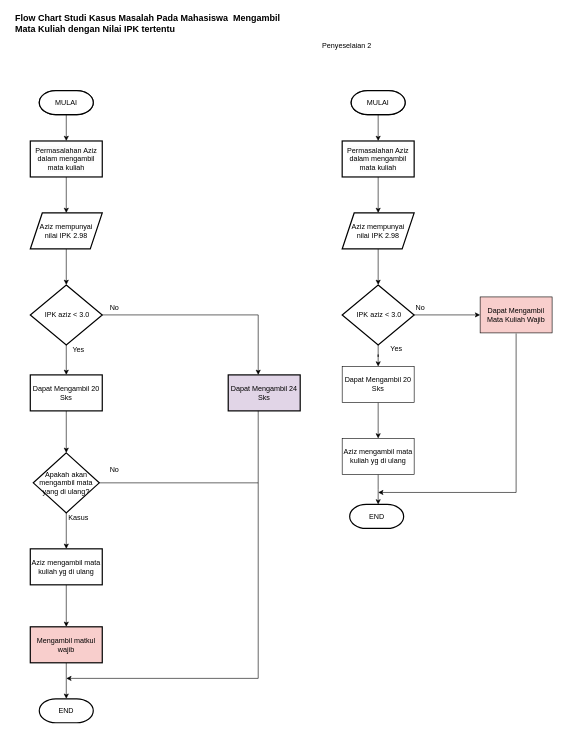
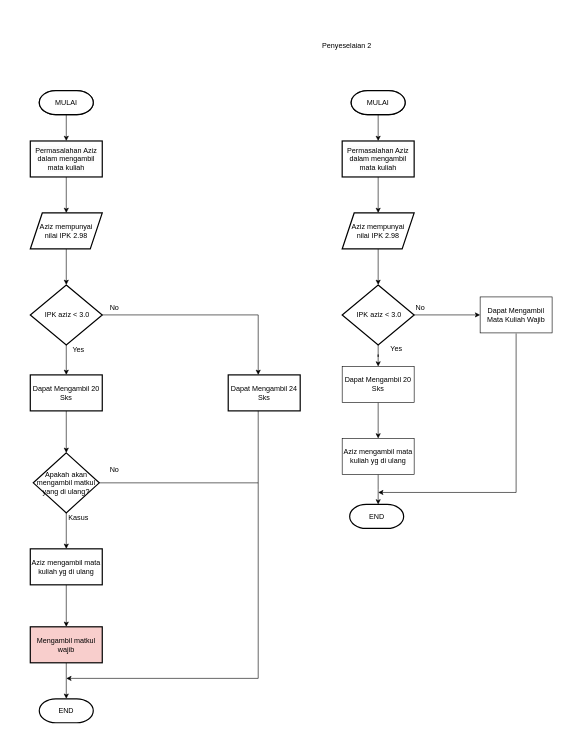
(150, 48) -> none
(516, 315) -> (516, 315)
(264, 393) -> (264, 393)
(66, 483) -> (66, 483)
